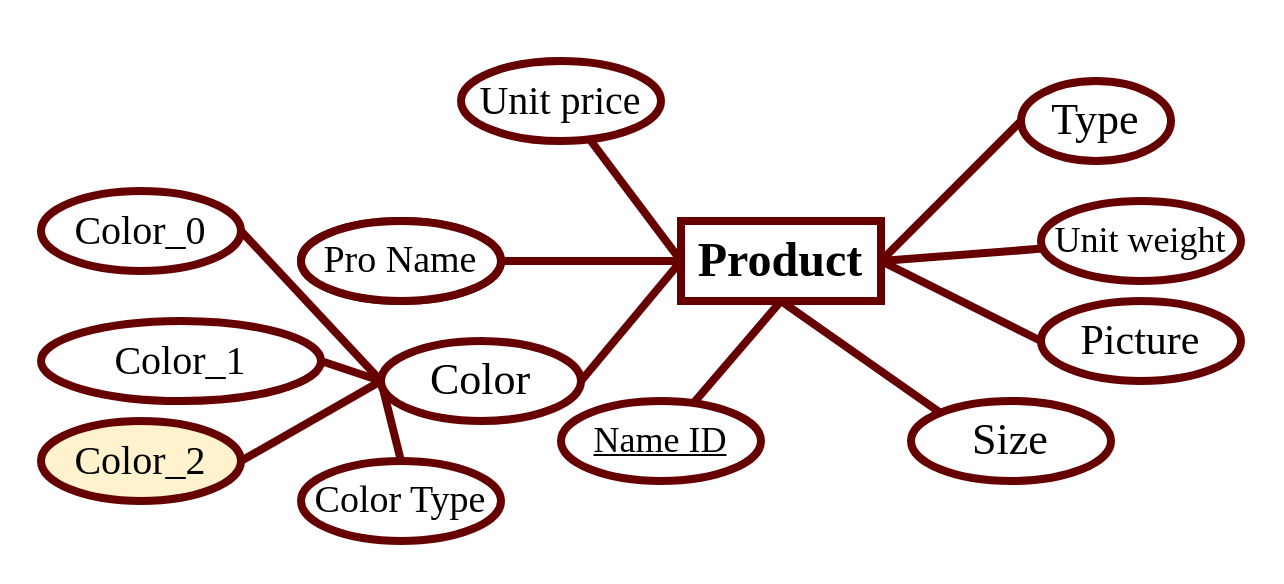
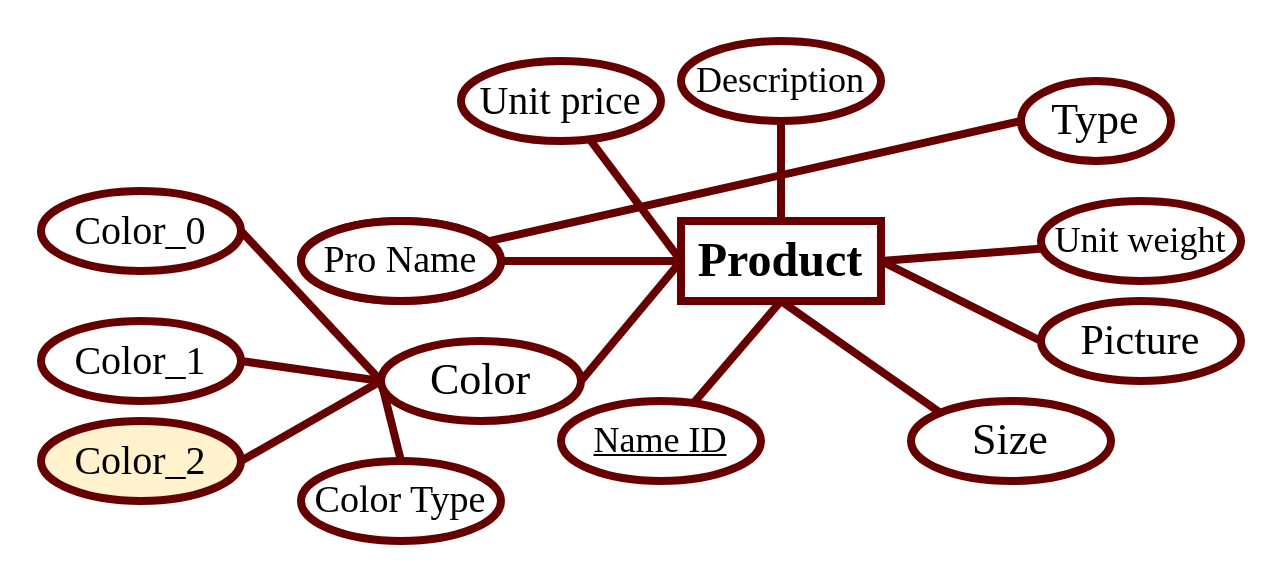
none -> (781, 81)
none -> (781, 169)
(951, 191) -> (755, 181)
(181, 361) -> (141, 361)
